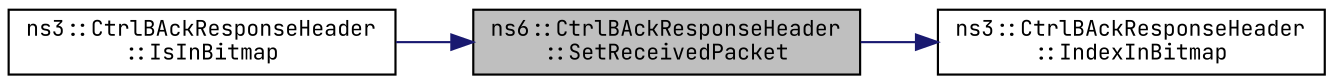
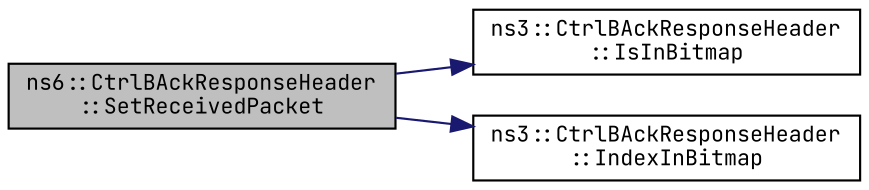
(423, 42) -> (424, 70)
